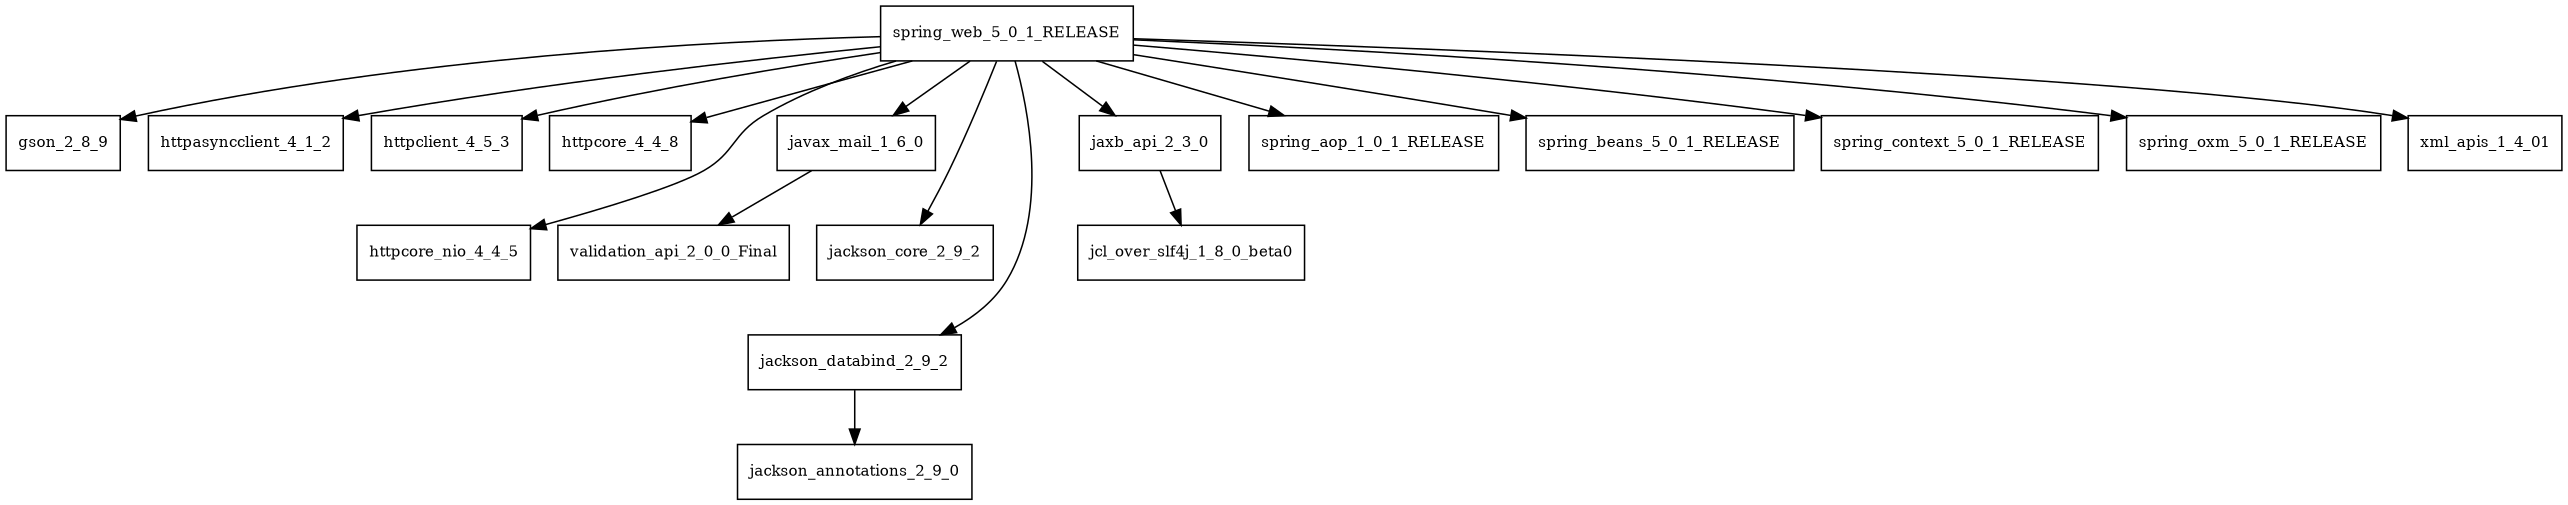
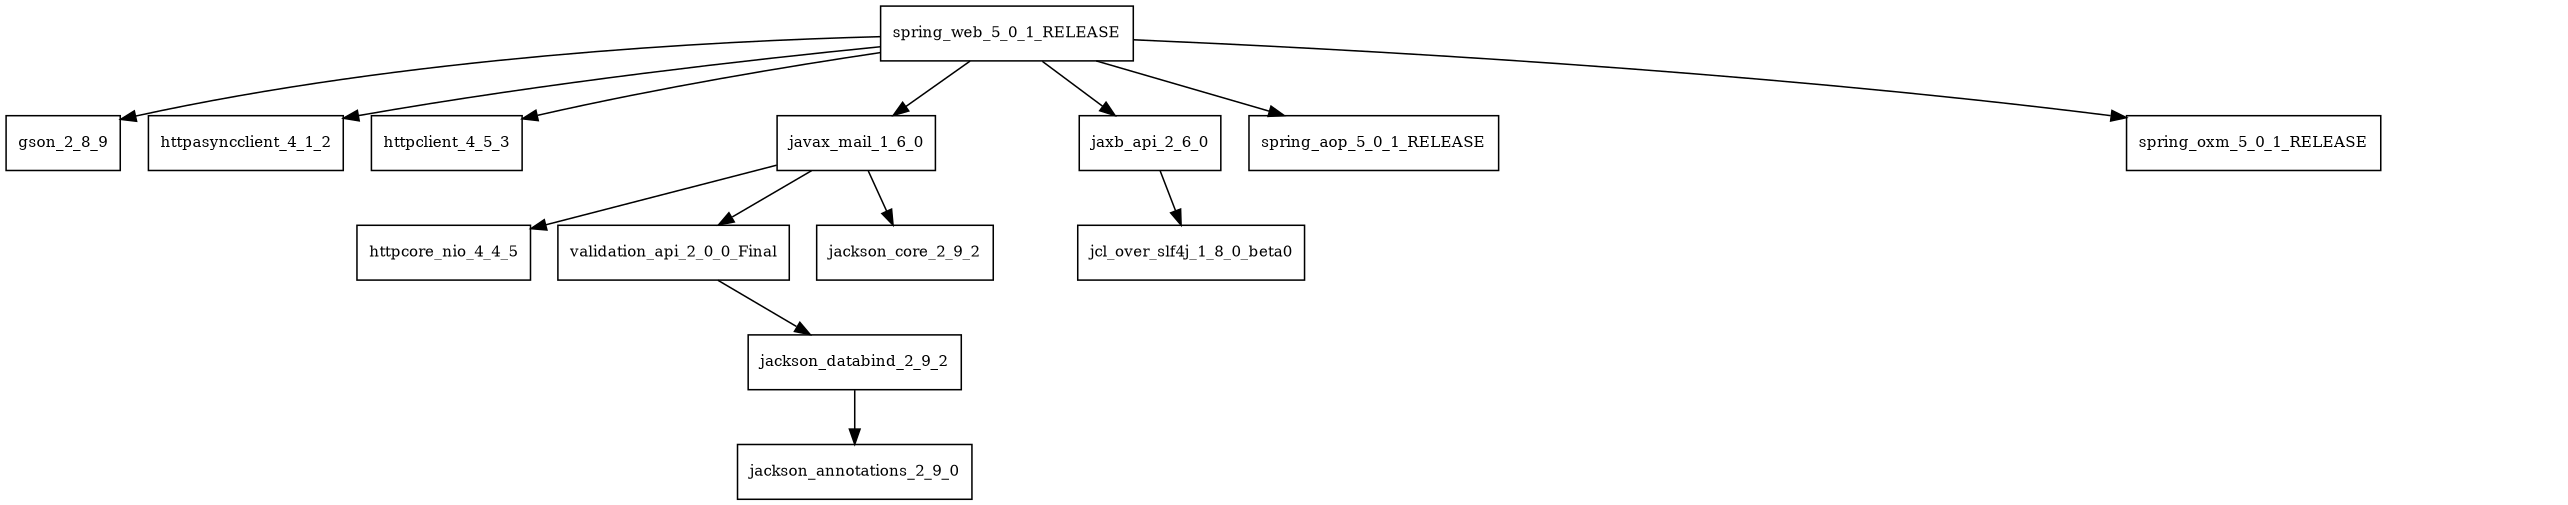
(965, 137) -> (877, 191)
(620, 143) -> none
(1150, 143) -> (1150, 143)
(1374, 143) -> (1374, 143)
(1660, 143) -> none
(1960, 143) -> none
(2485, 143) -> none
(726, 152) -> (661, 195)
(1030, 207) -> (757, 303)
